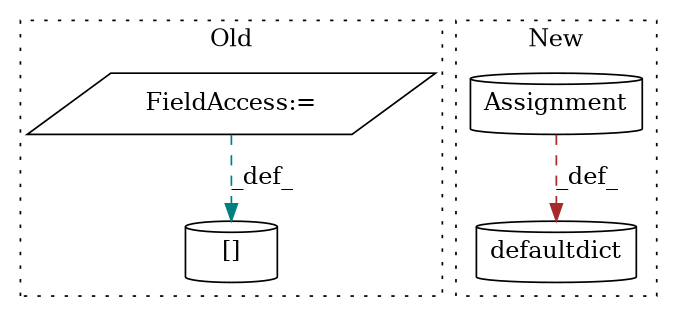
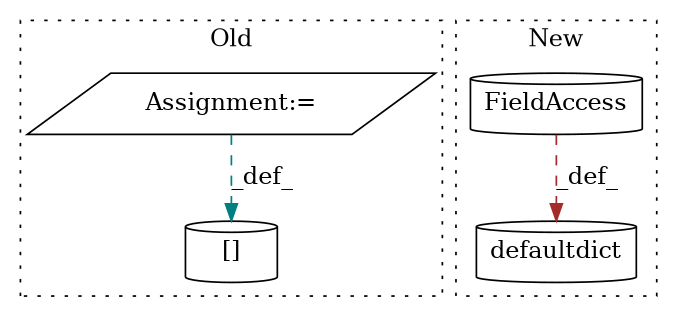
(231, 104) -> (231, 104)
(556, 104) -> (556, 104)
